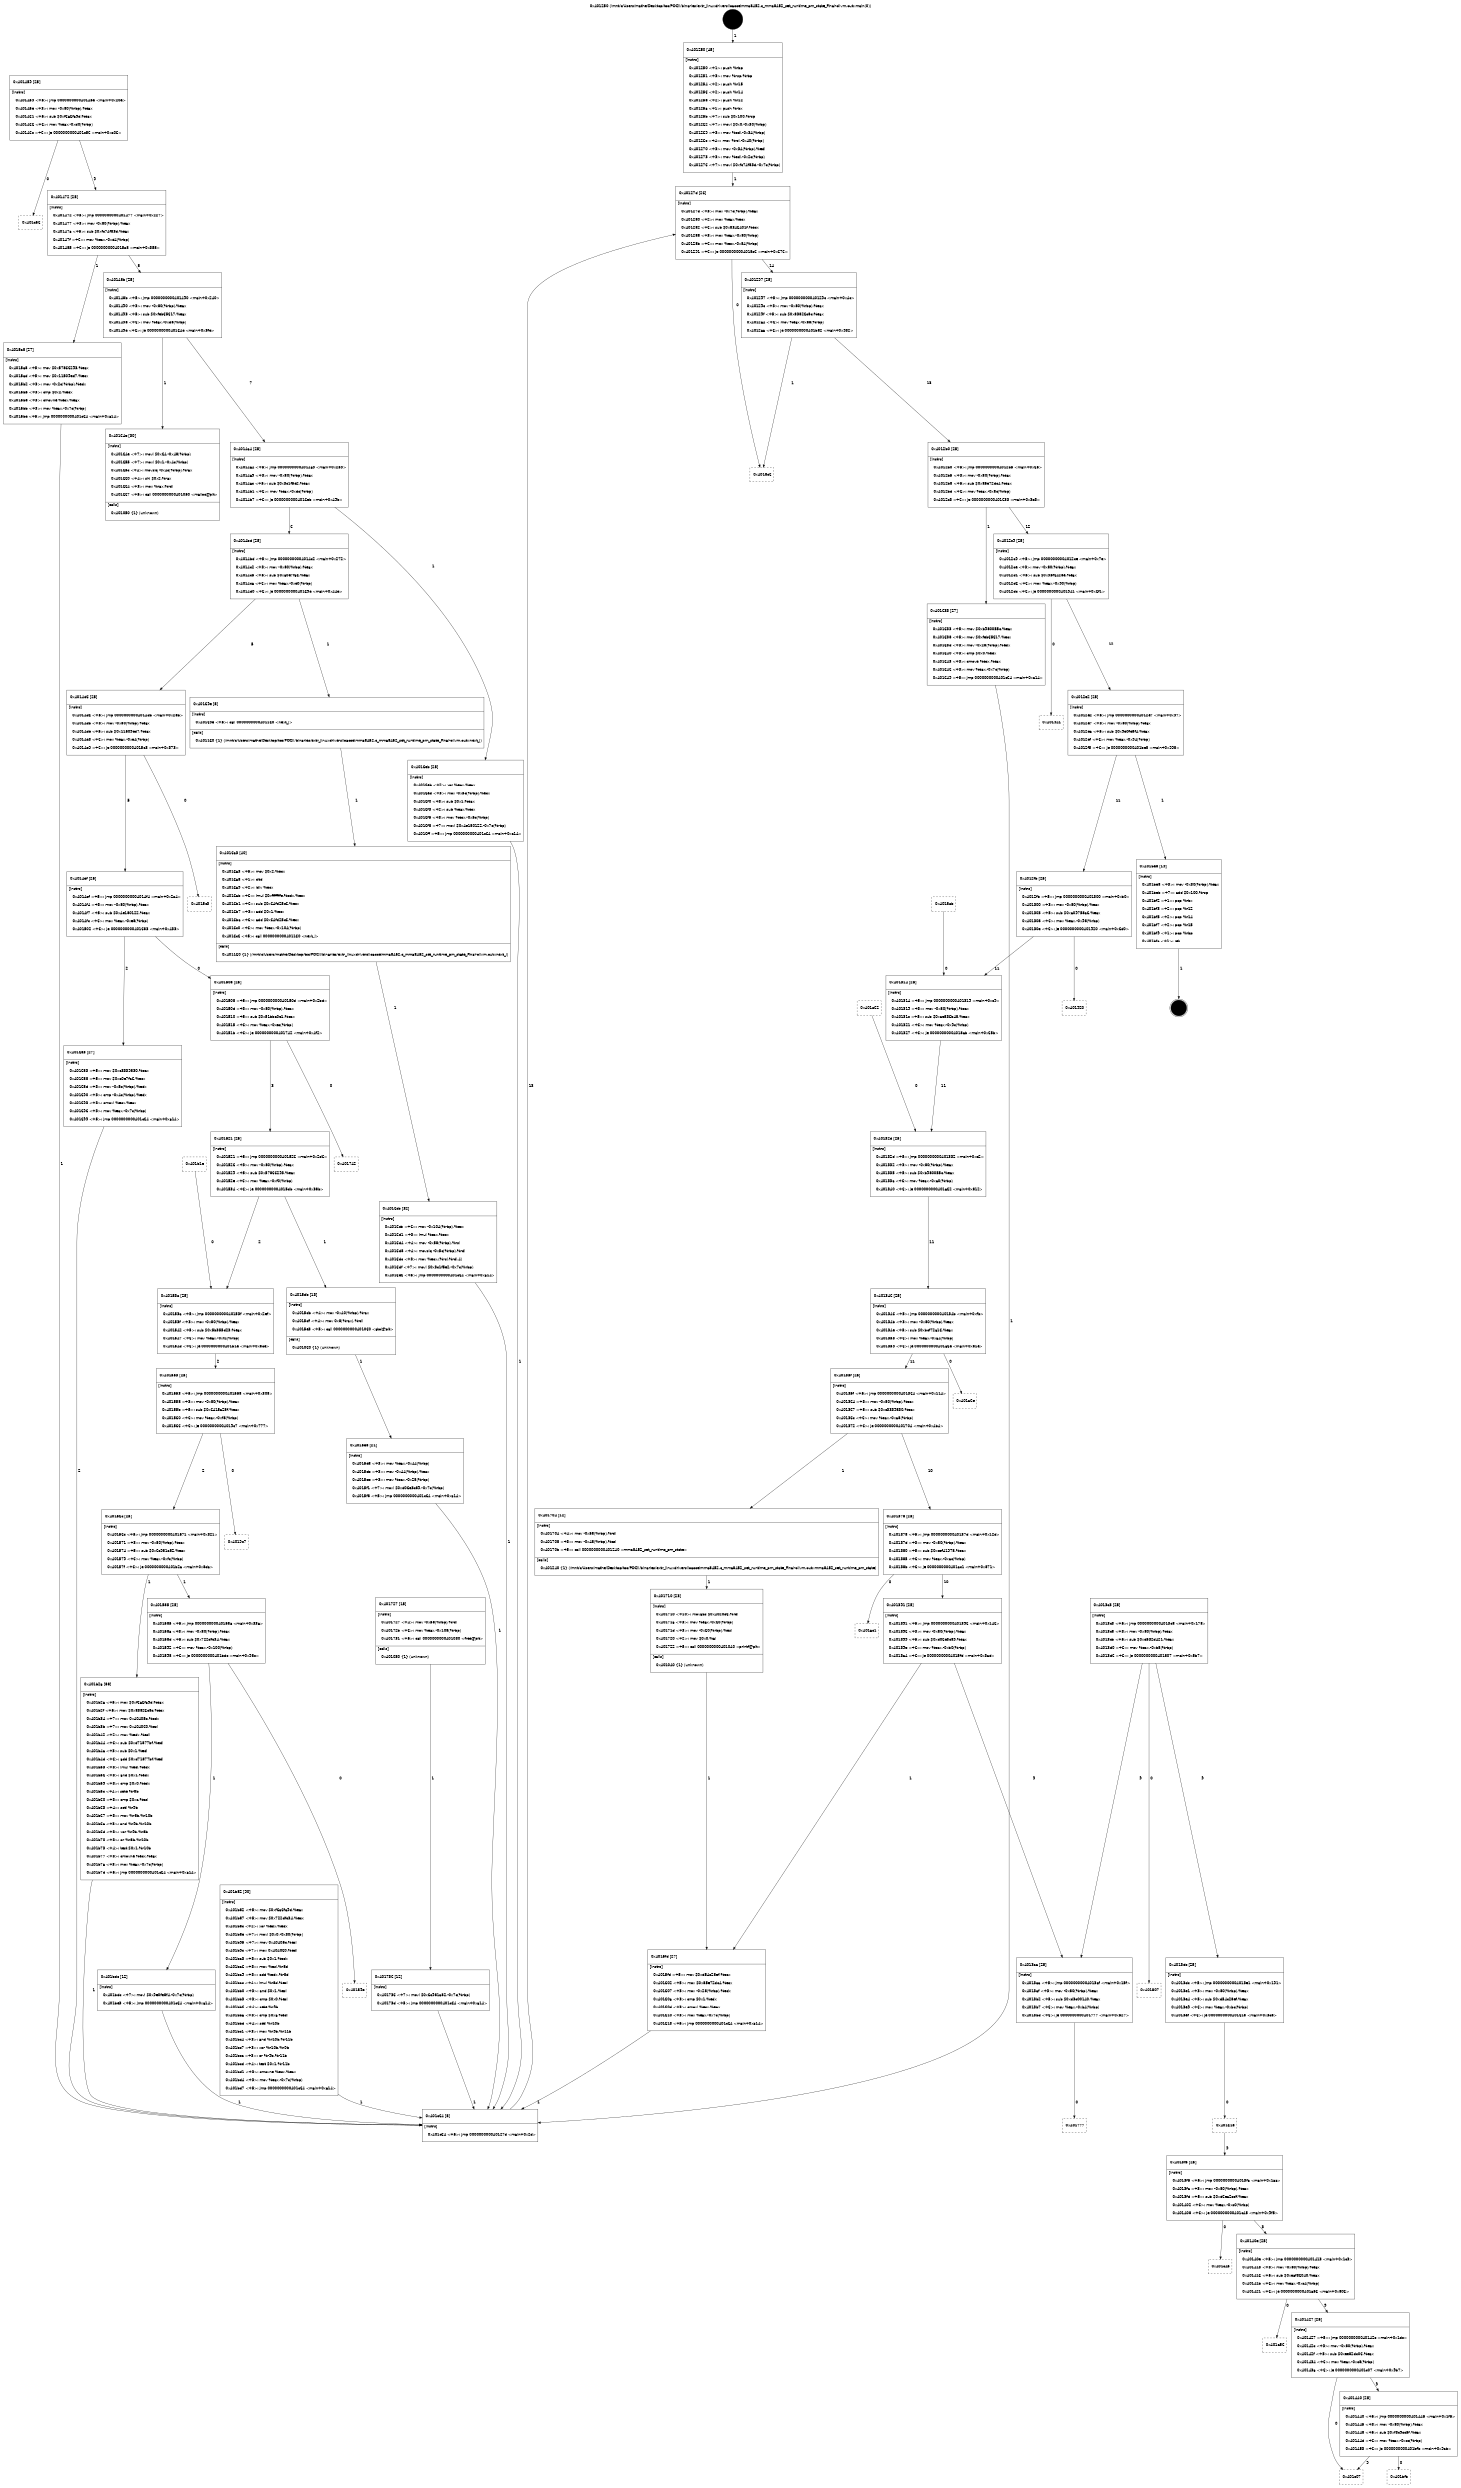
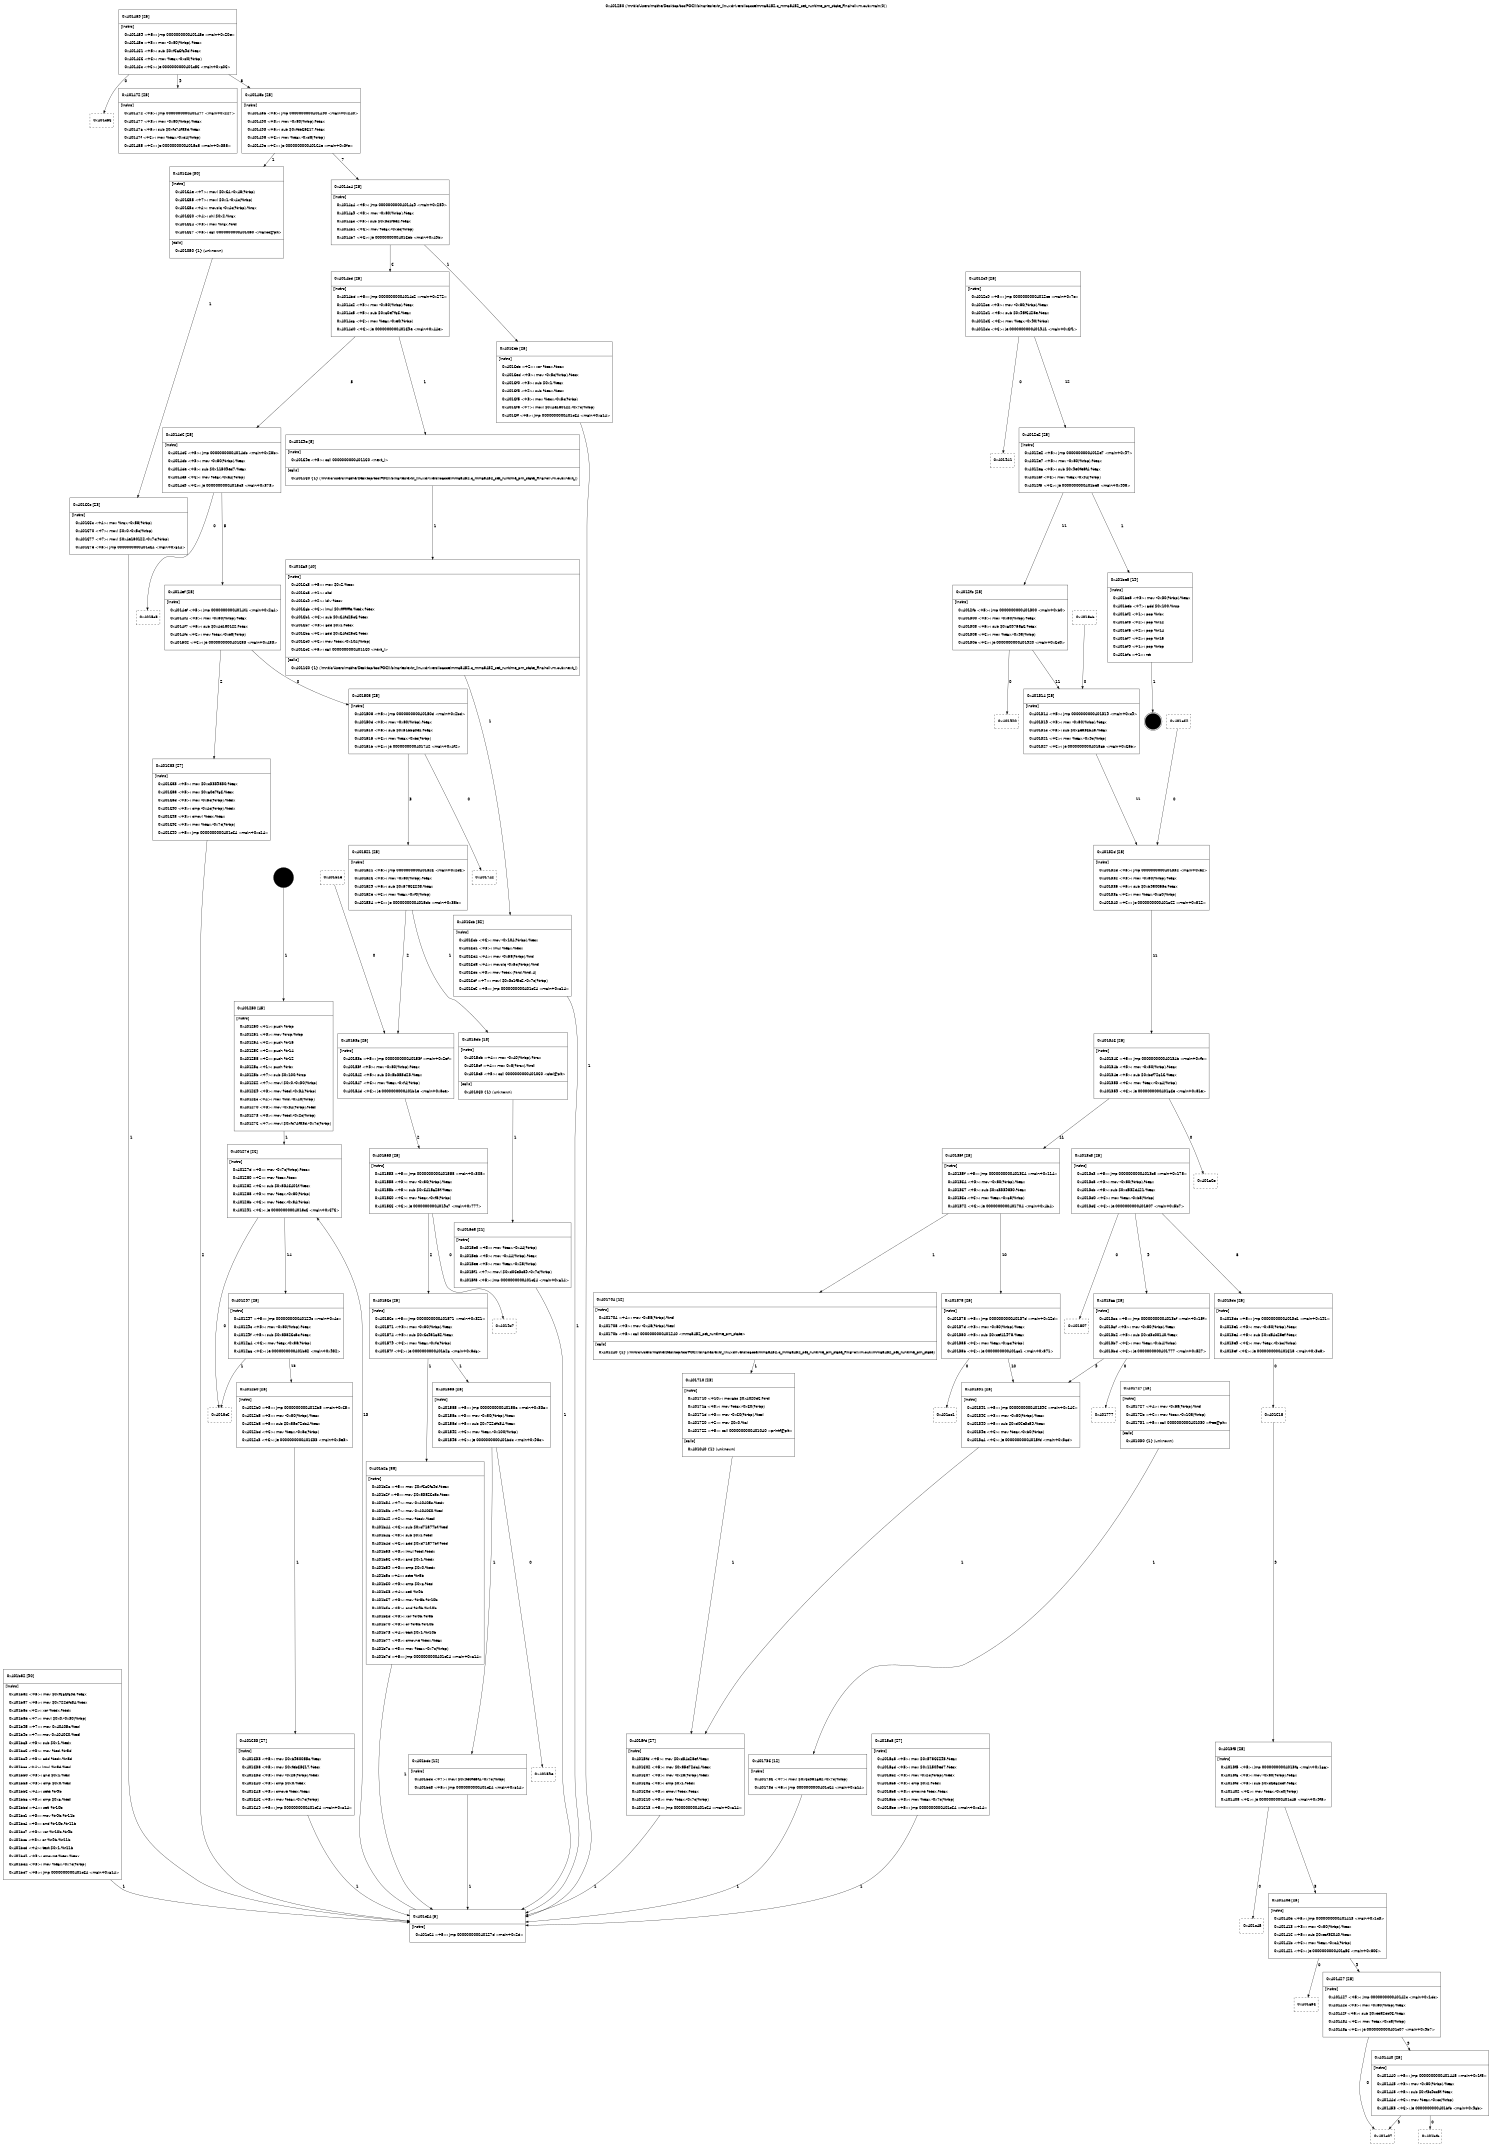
(134, 263) -> (238, 81)
(86, 298) -> none
(1018, 520) -> none
none -> (129, 526)
(1202, 1779) -> (1237, 1255)
(1005, 1802) -> (1087, 1370)
